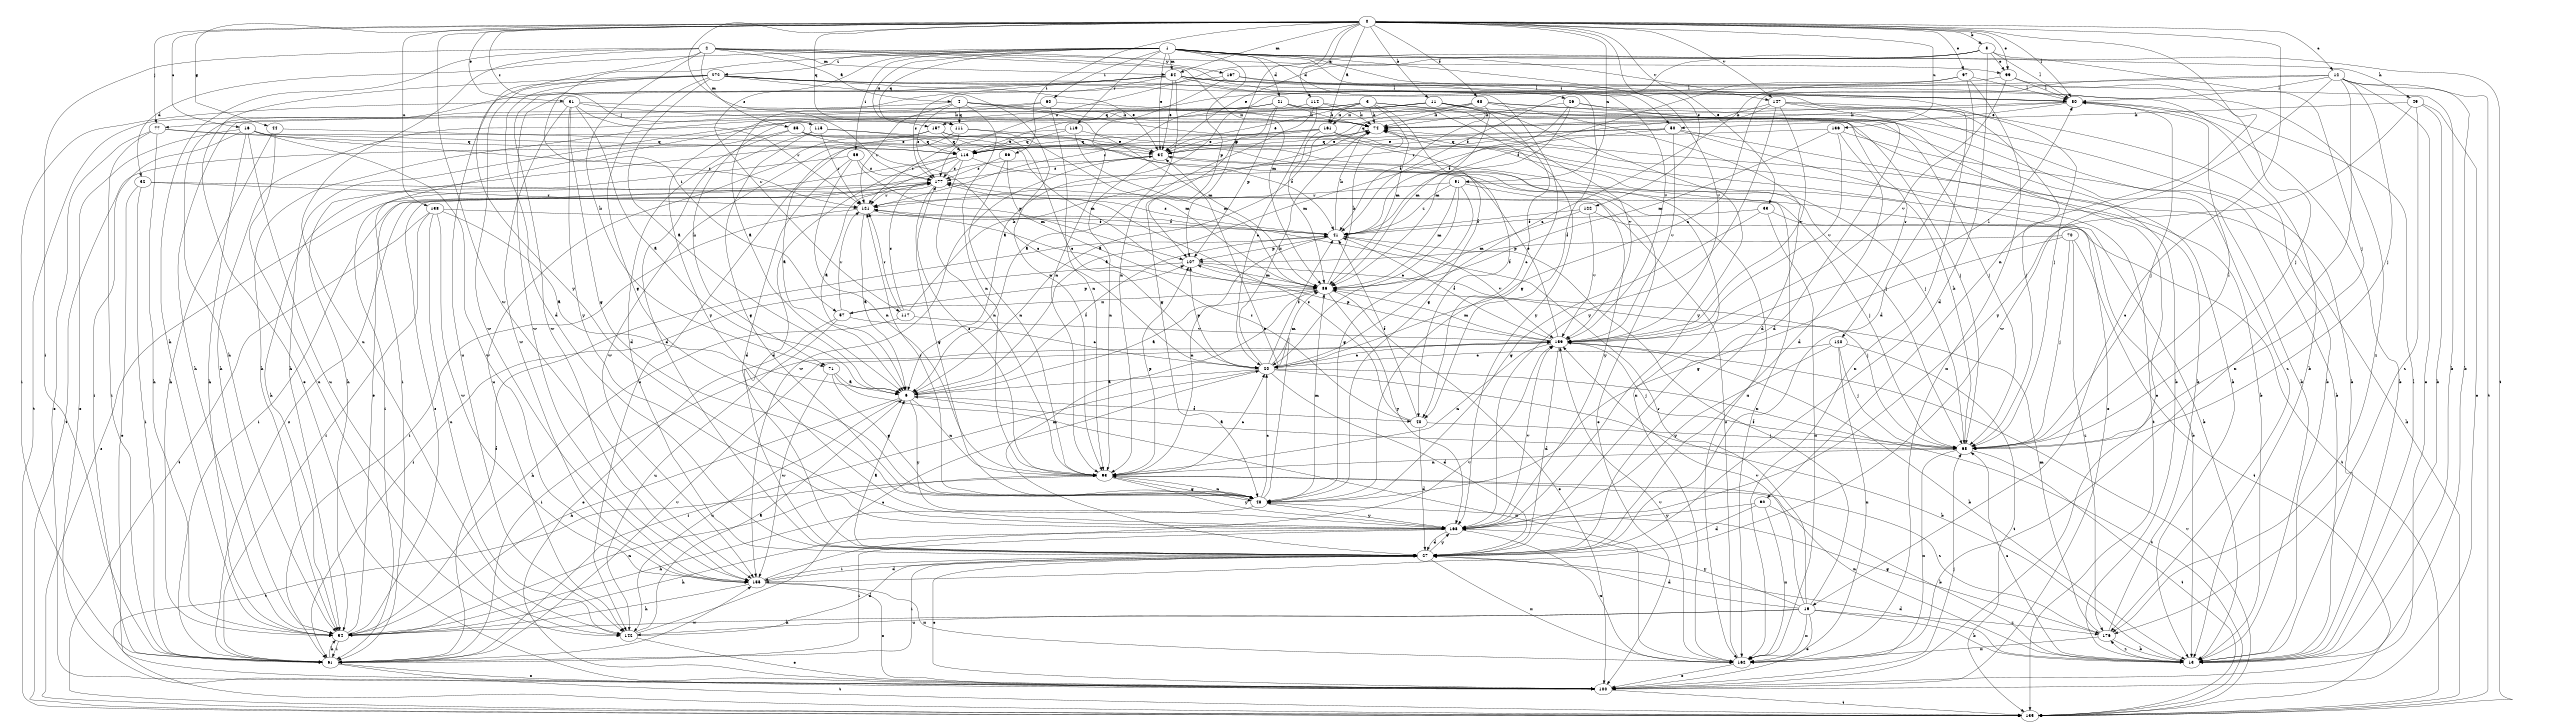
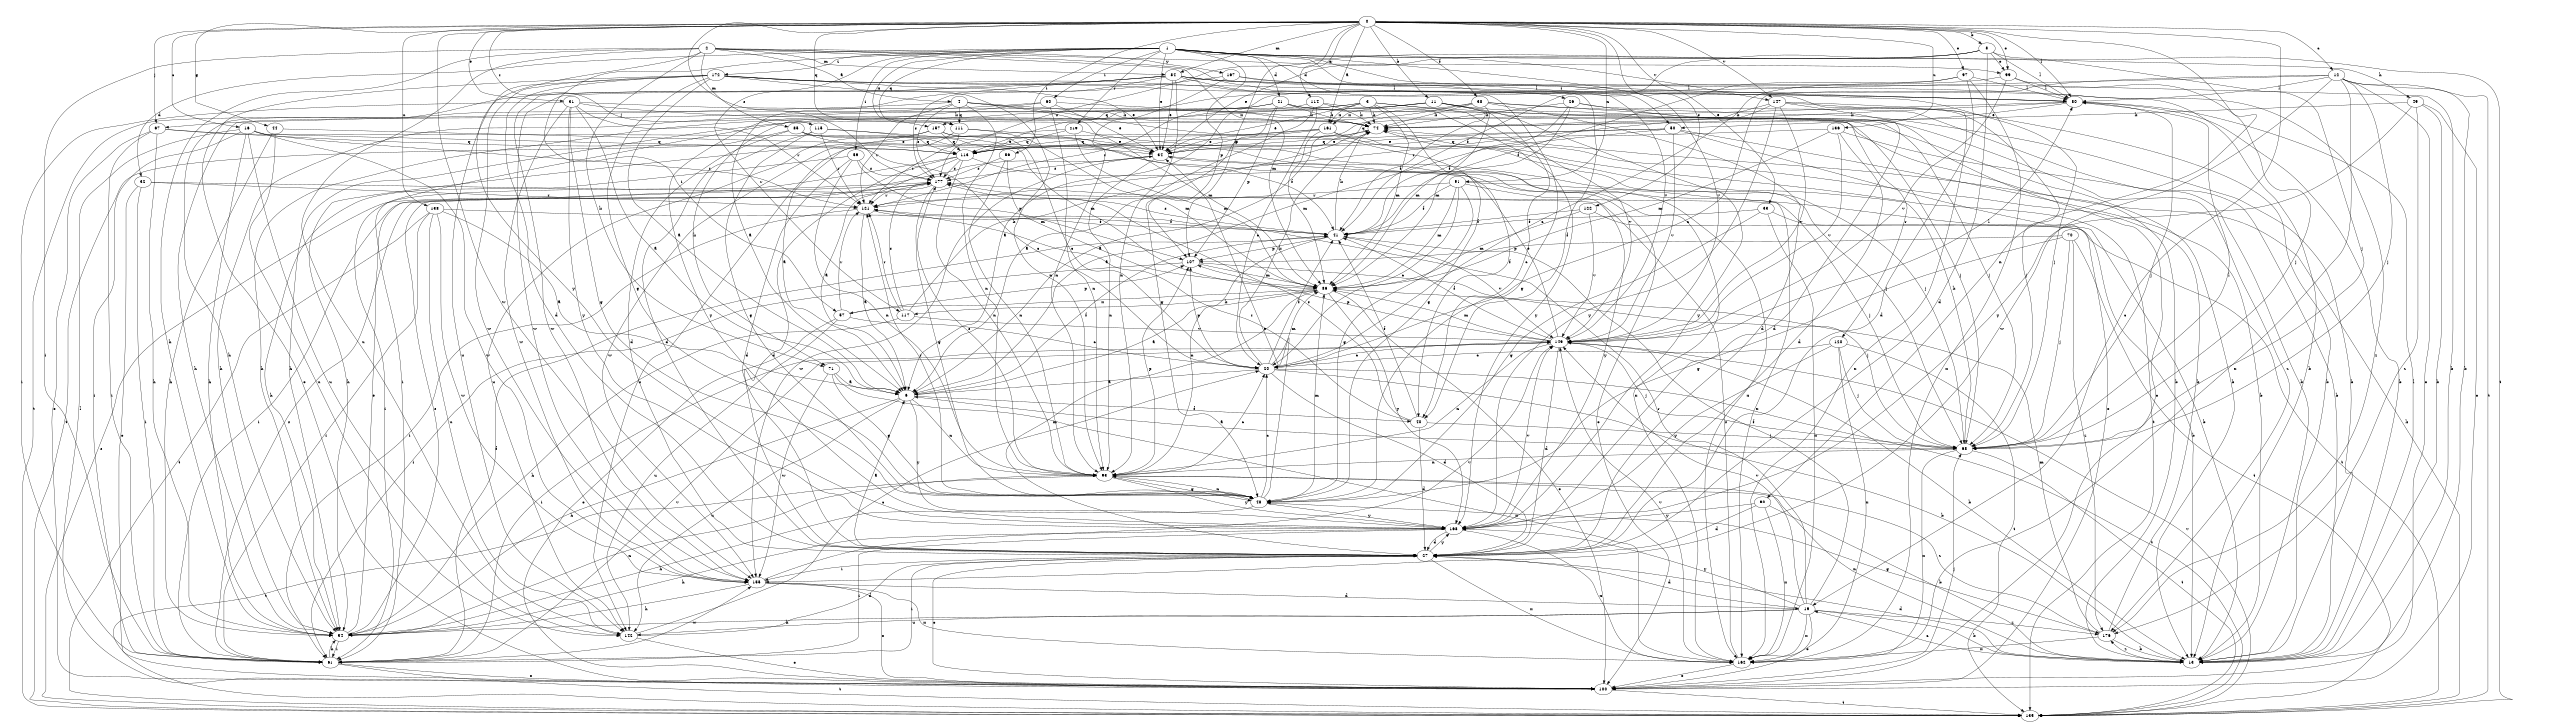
(1170, 61) -> none
(716, 75) -> (716, 75)
(157, 128) -> (157, 128)
(1074, 128) -> (1074, 128)
none -> (1106, 128)
(1353, 193) -> (1117, 307)
(1424, 209) -> (1424, 209)
(1559, 342) -> (1559, 342)
(80, 409) -> (80, 409)
(758, 493) -> none
(757, 515) -> none
(1089, 560) -> (1281, 596)
(2032, 611) -> (1989, 653)
